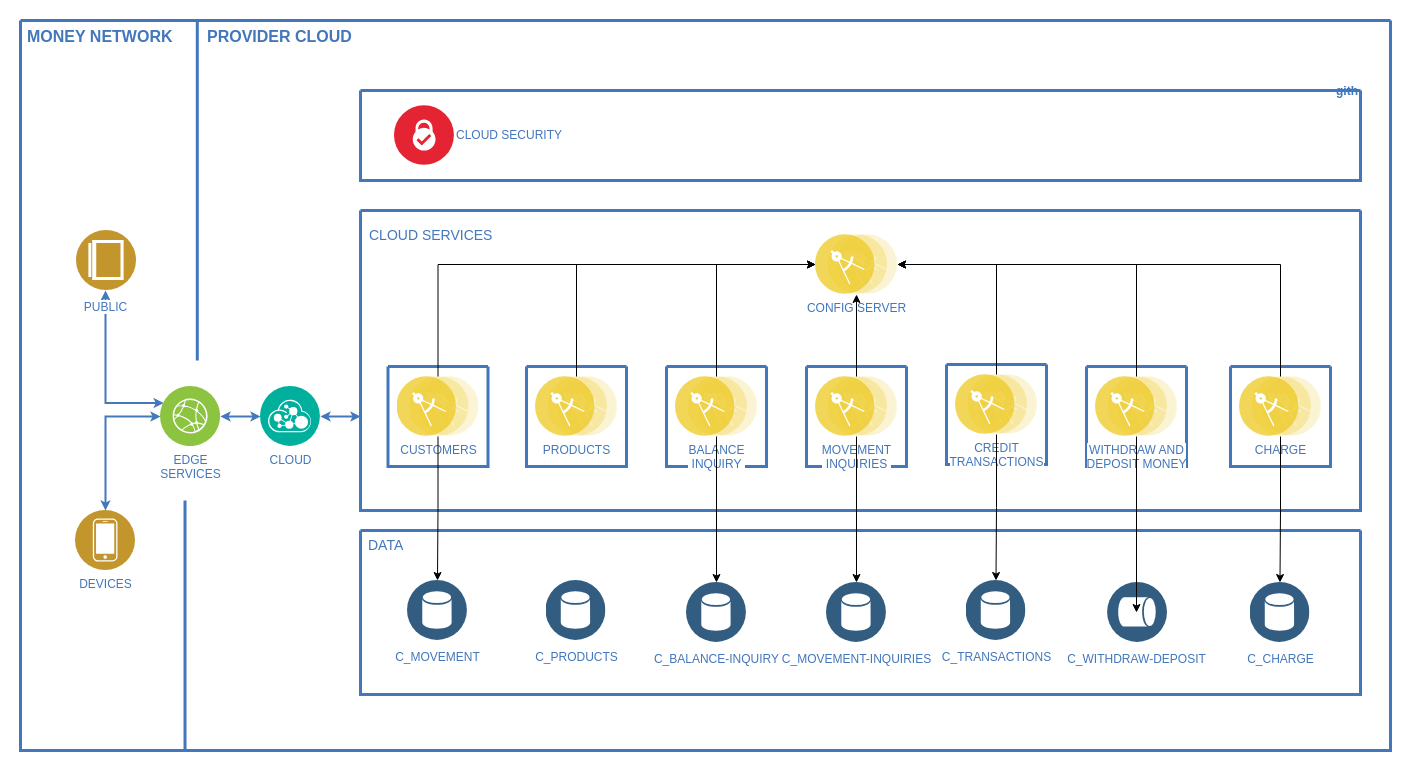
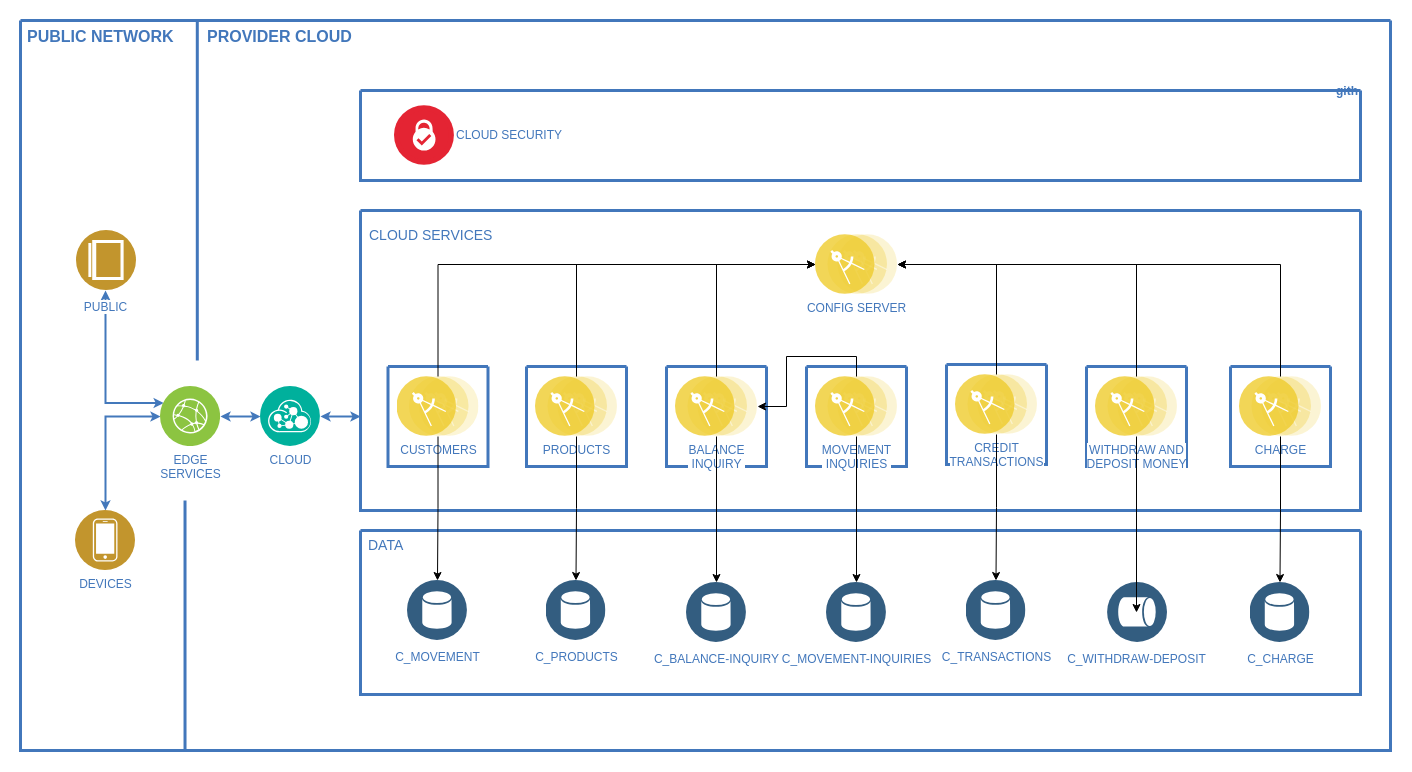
(84, 37) -> (88, 37)
(857, 330) -> (787, 357)
none -> (577, 505)
